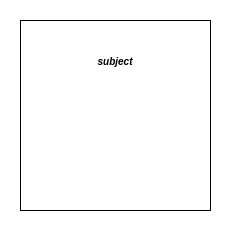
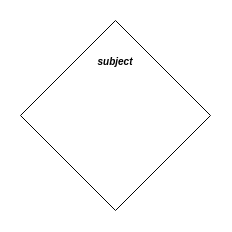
(116, 116) -> (116, 116)
